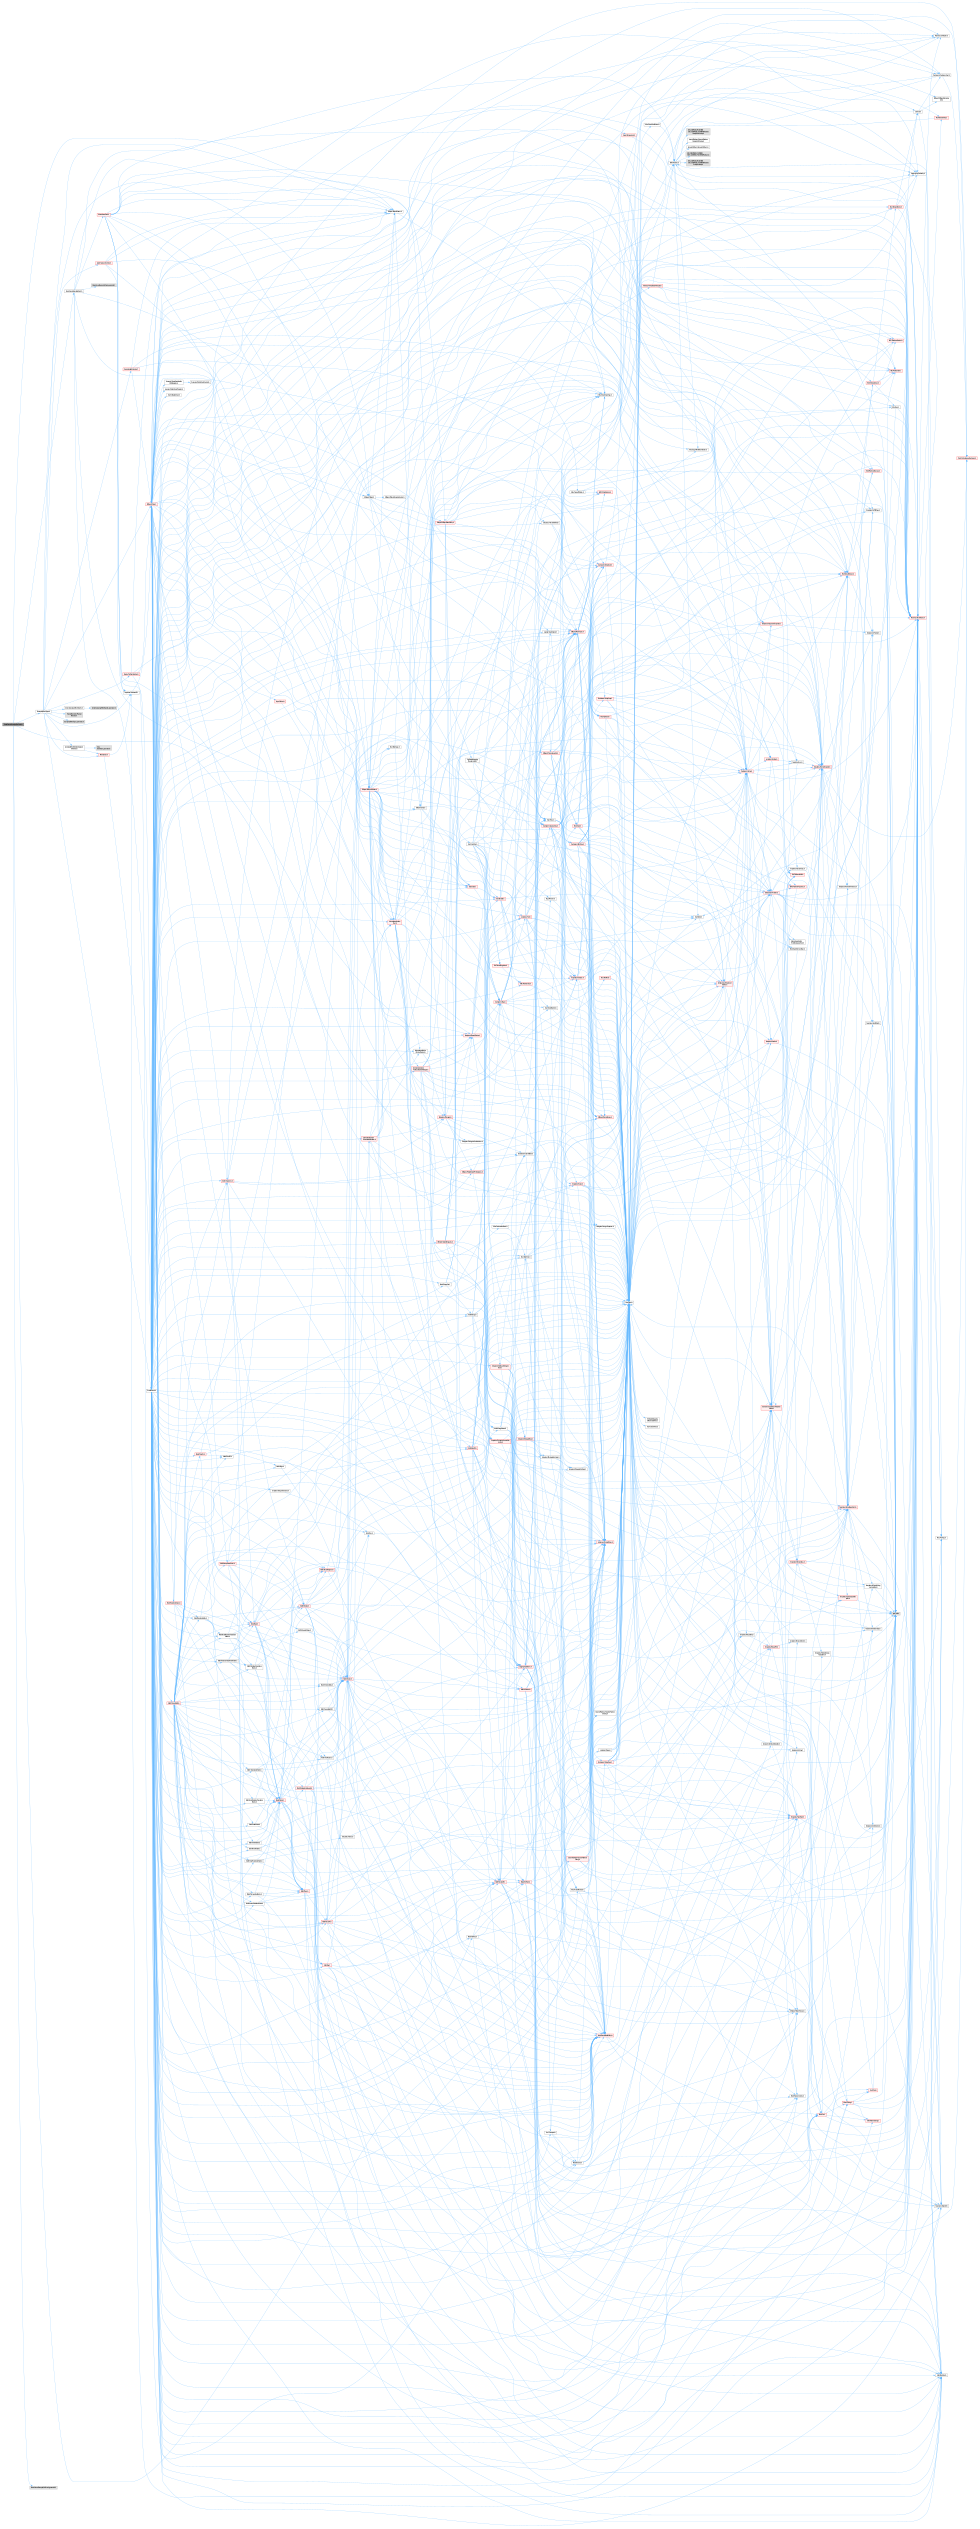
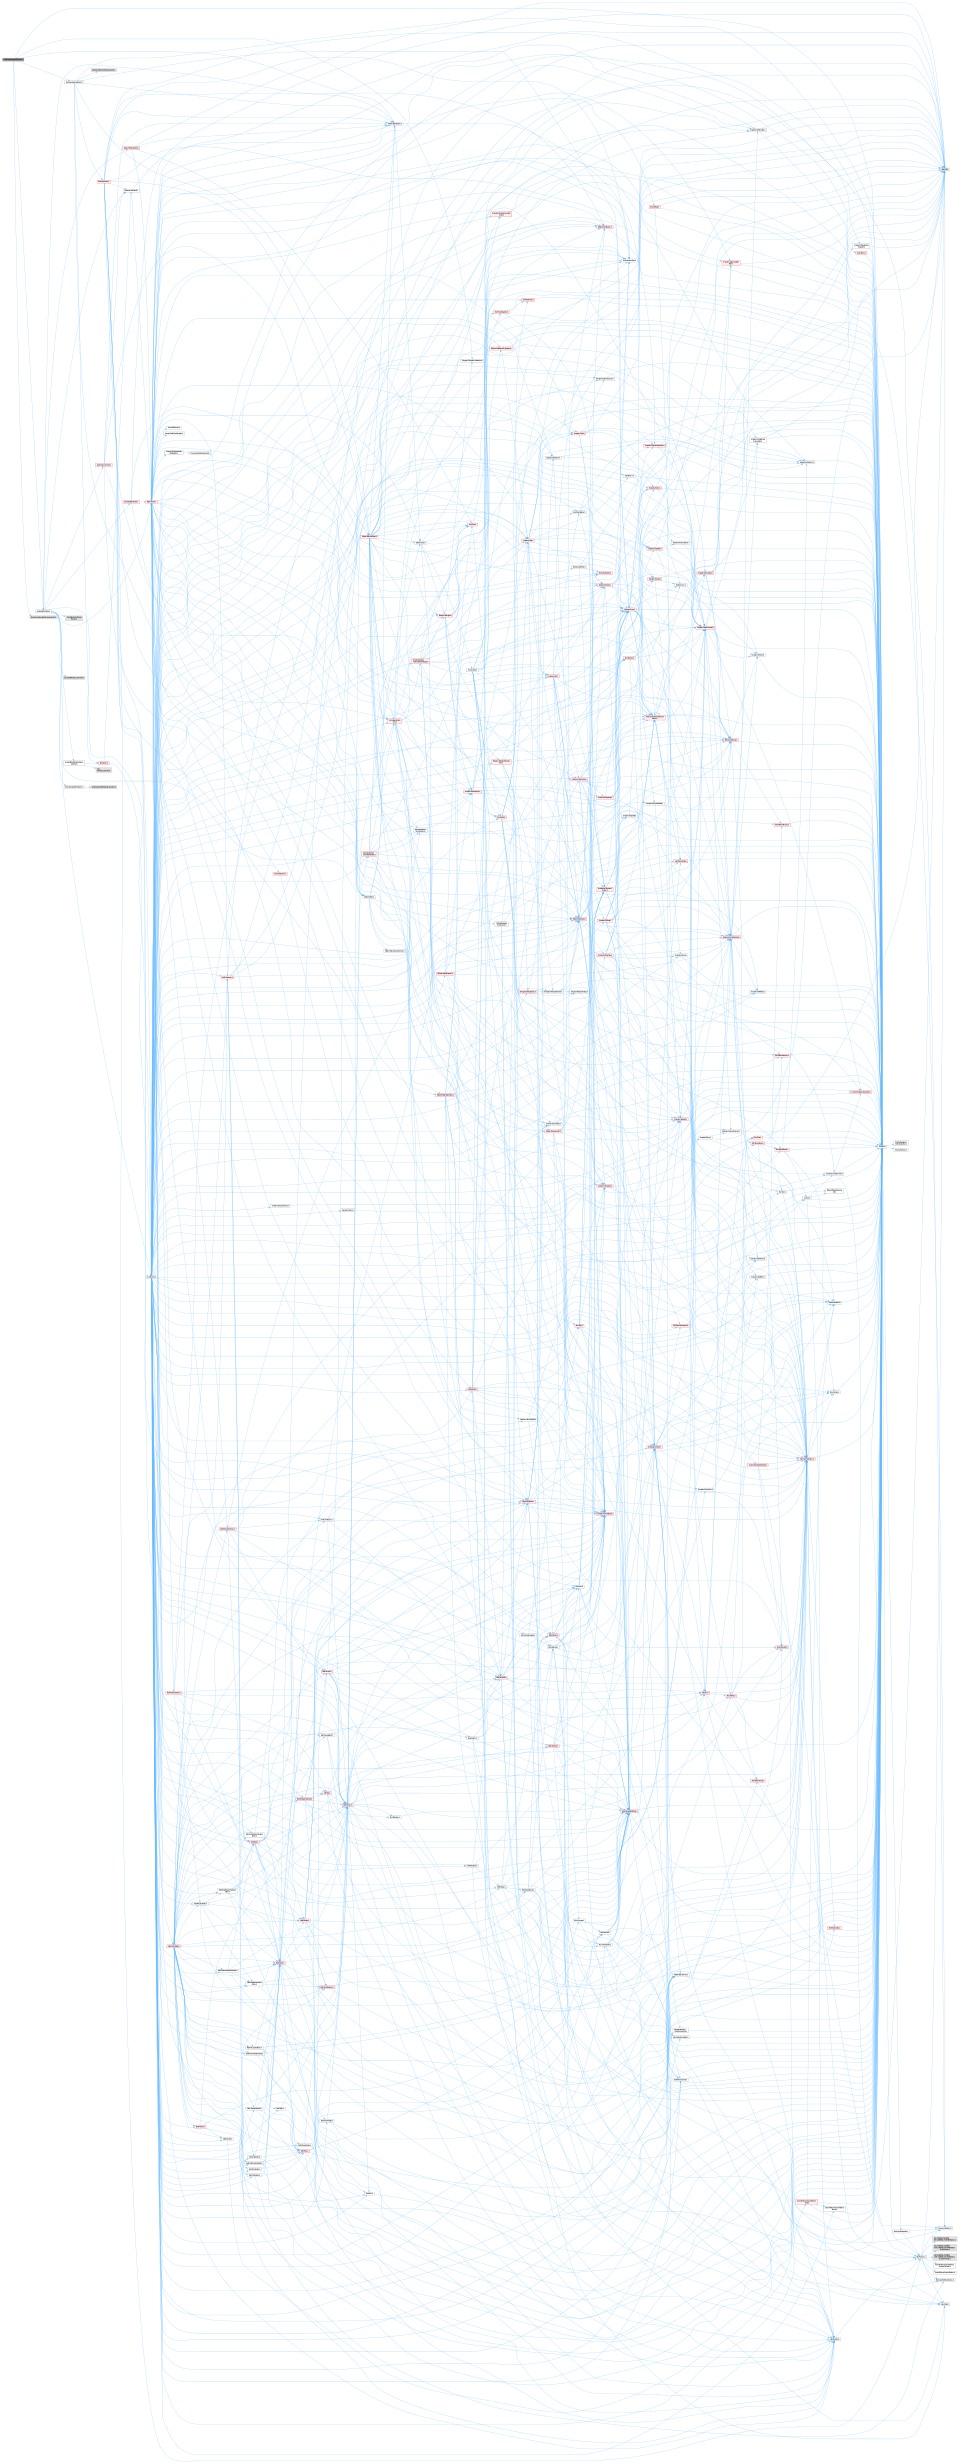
(712, 949) -> (648, 1624)
